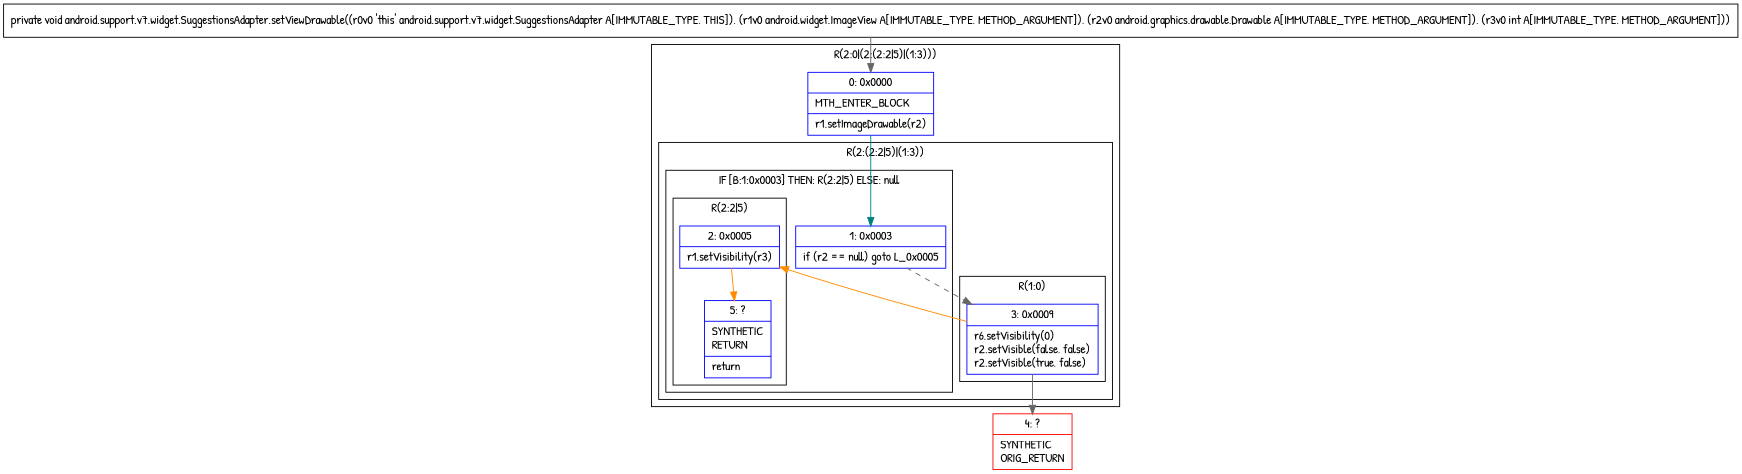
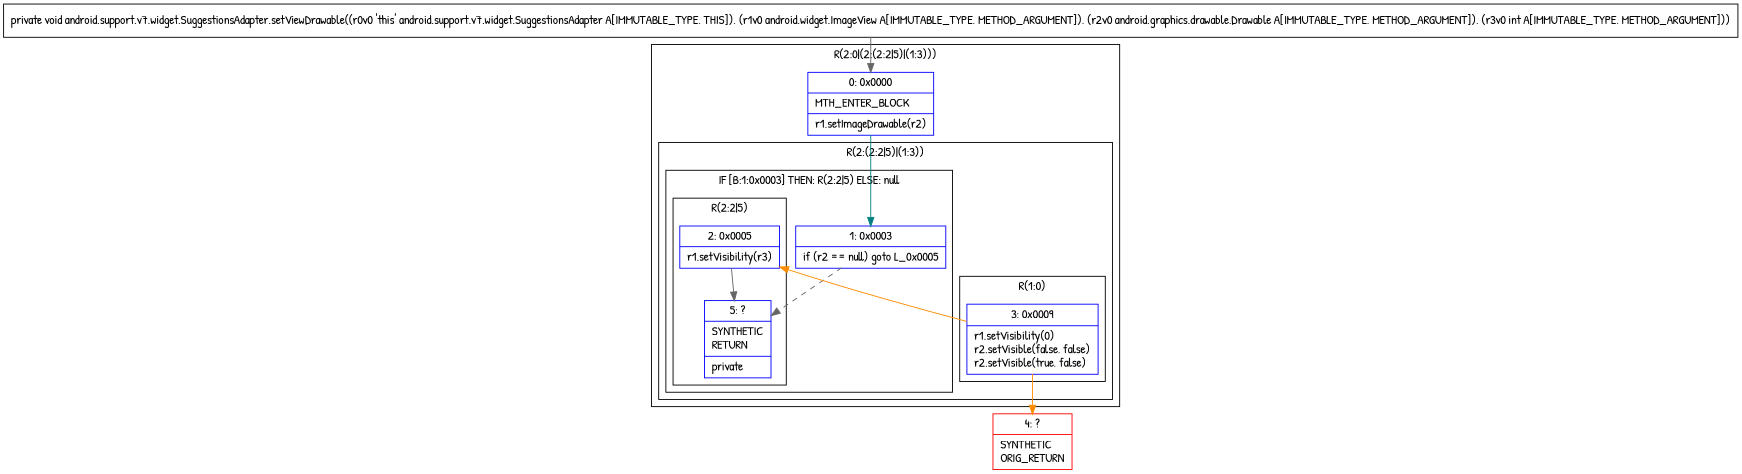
(733, 280) -> (733, 280)
(935, 284) -> (810, 289)
(1015, 336) -> (1015, 336)
(726, 367) -> (727, 367)
(1033, 390) -> (1033, 390)
